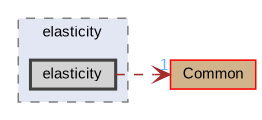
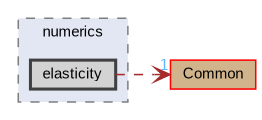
(73, 33) -> (73, 33)
